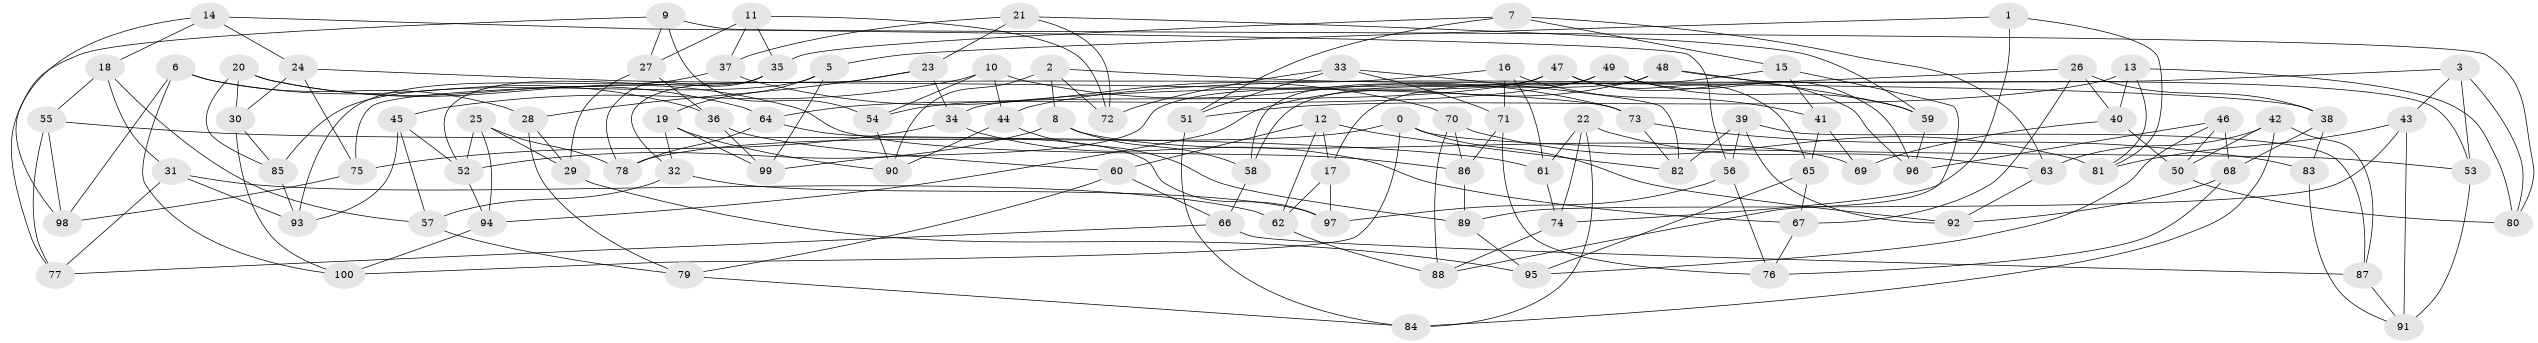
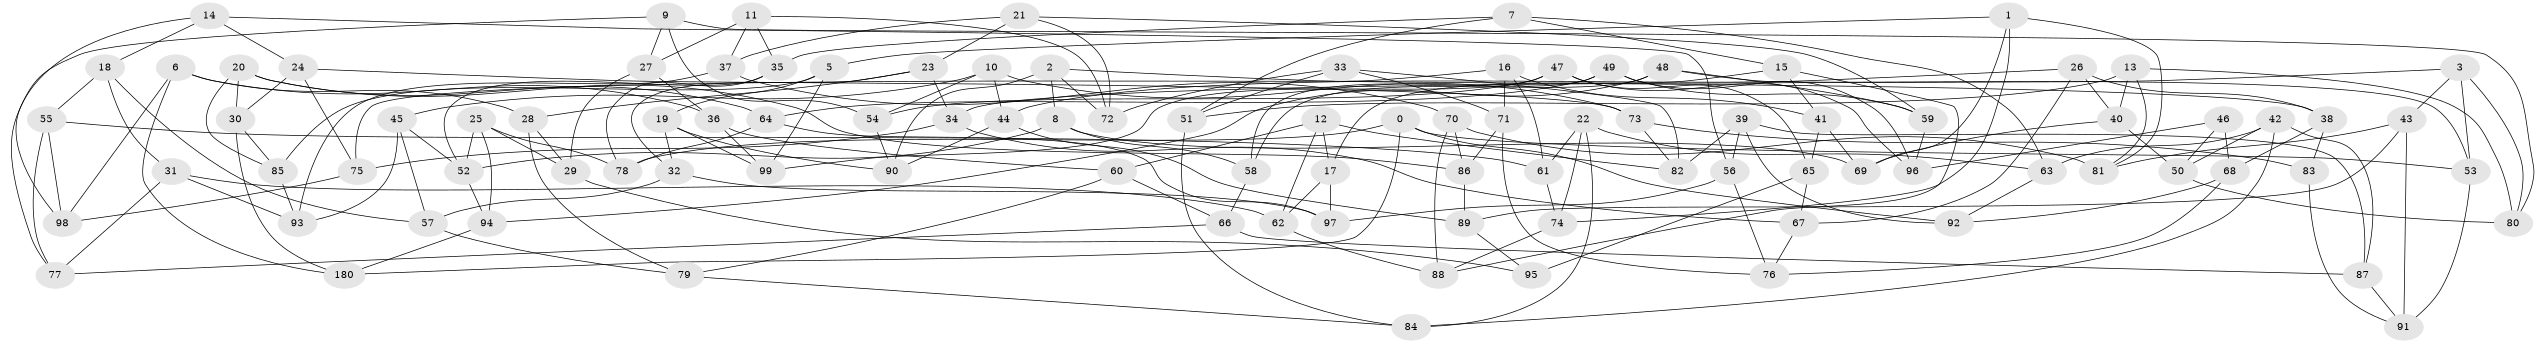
none -> (1965, 121)
(1894, 249) -> none
(344, 275) -> (344, 275)
